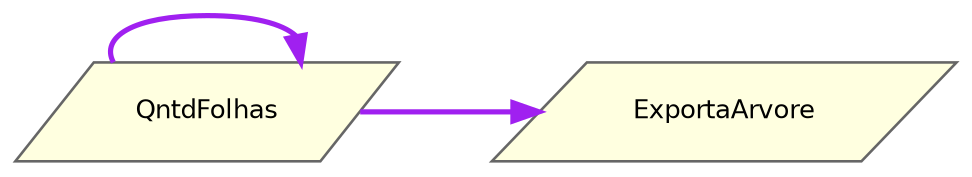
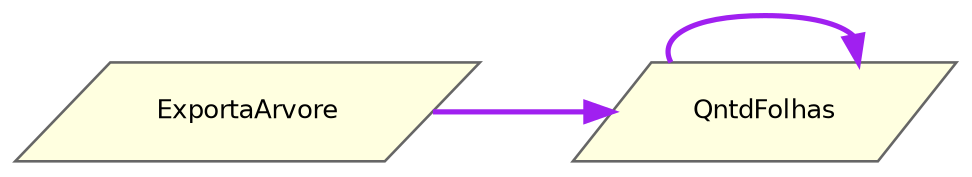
(436, 112) -> (509, 112)
